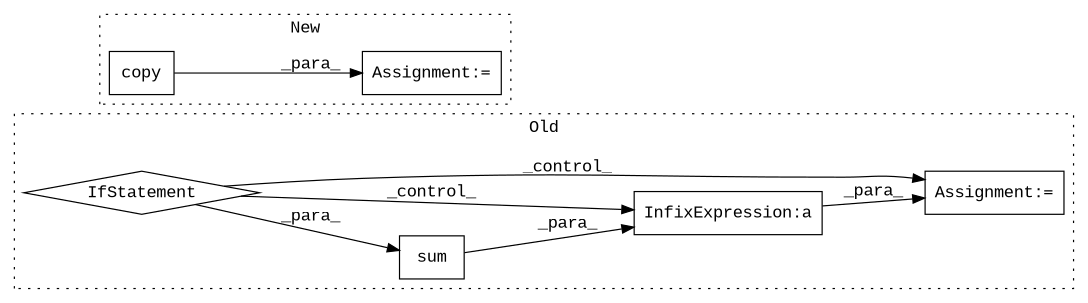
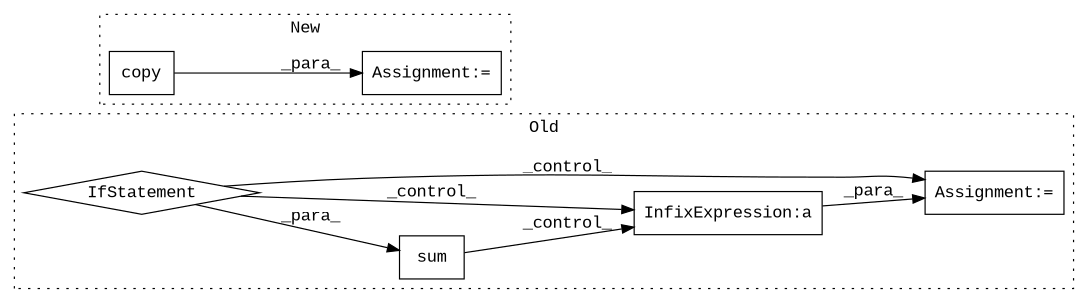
(568, 223) -> (568, 223)
